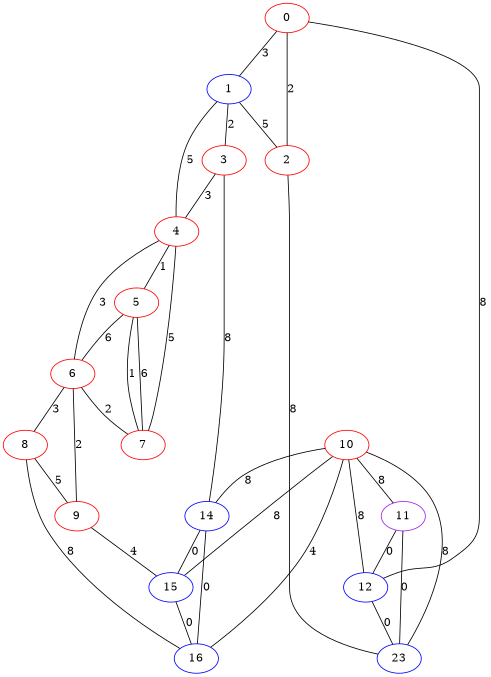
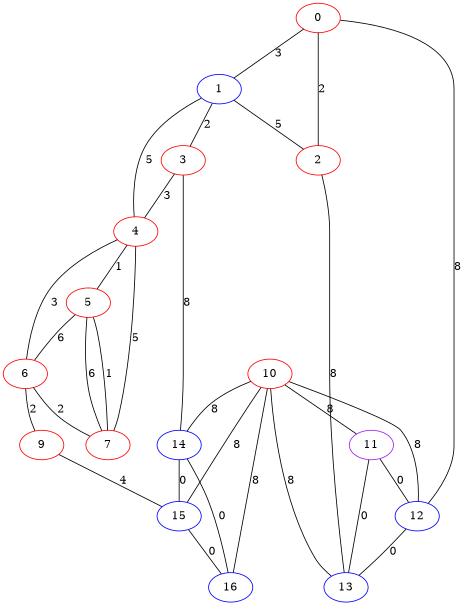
(25, 445) -> none
(313, 552) -> (256, 481)
(399, 659) -> (346, 587)
